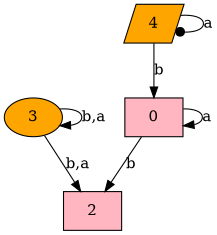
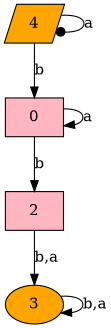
(60, 159) -> (34, 252)
